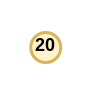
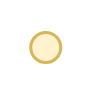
(46, 46) -> none
